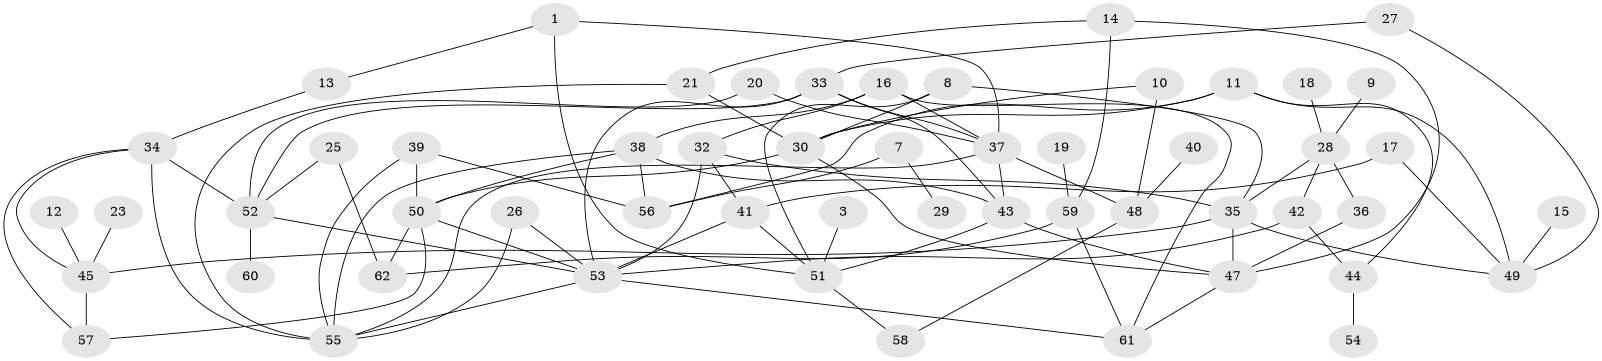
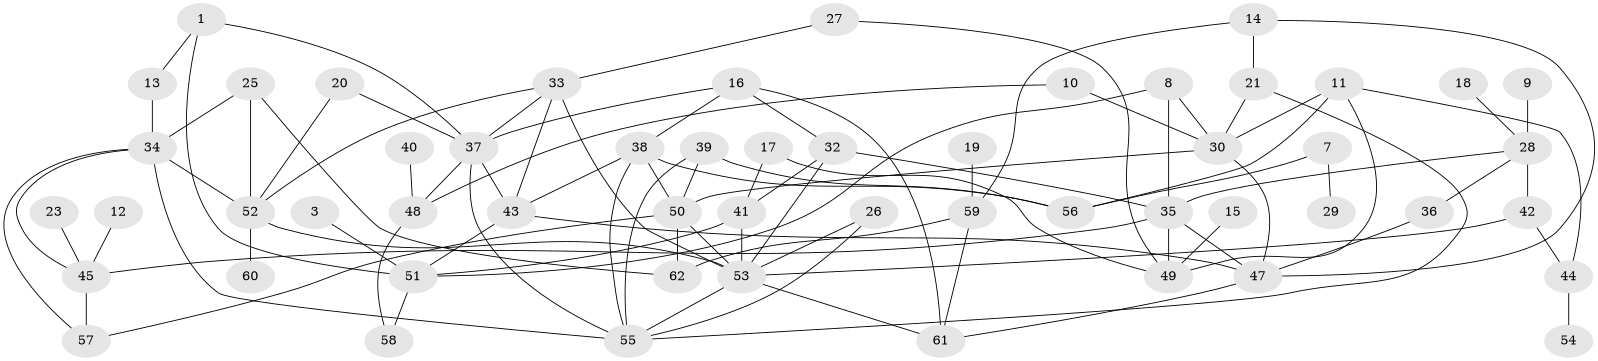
none -> (201, 116)
